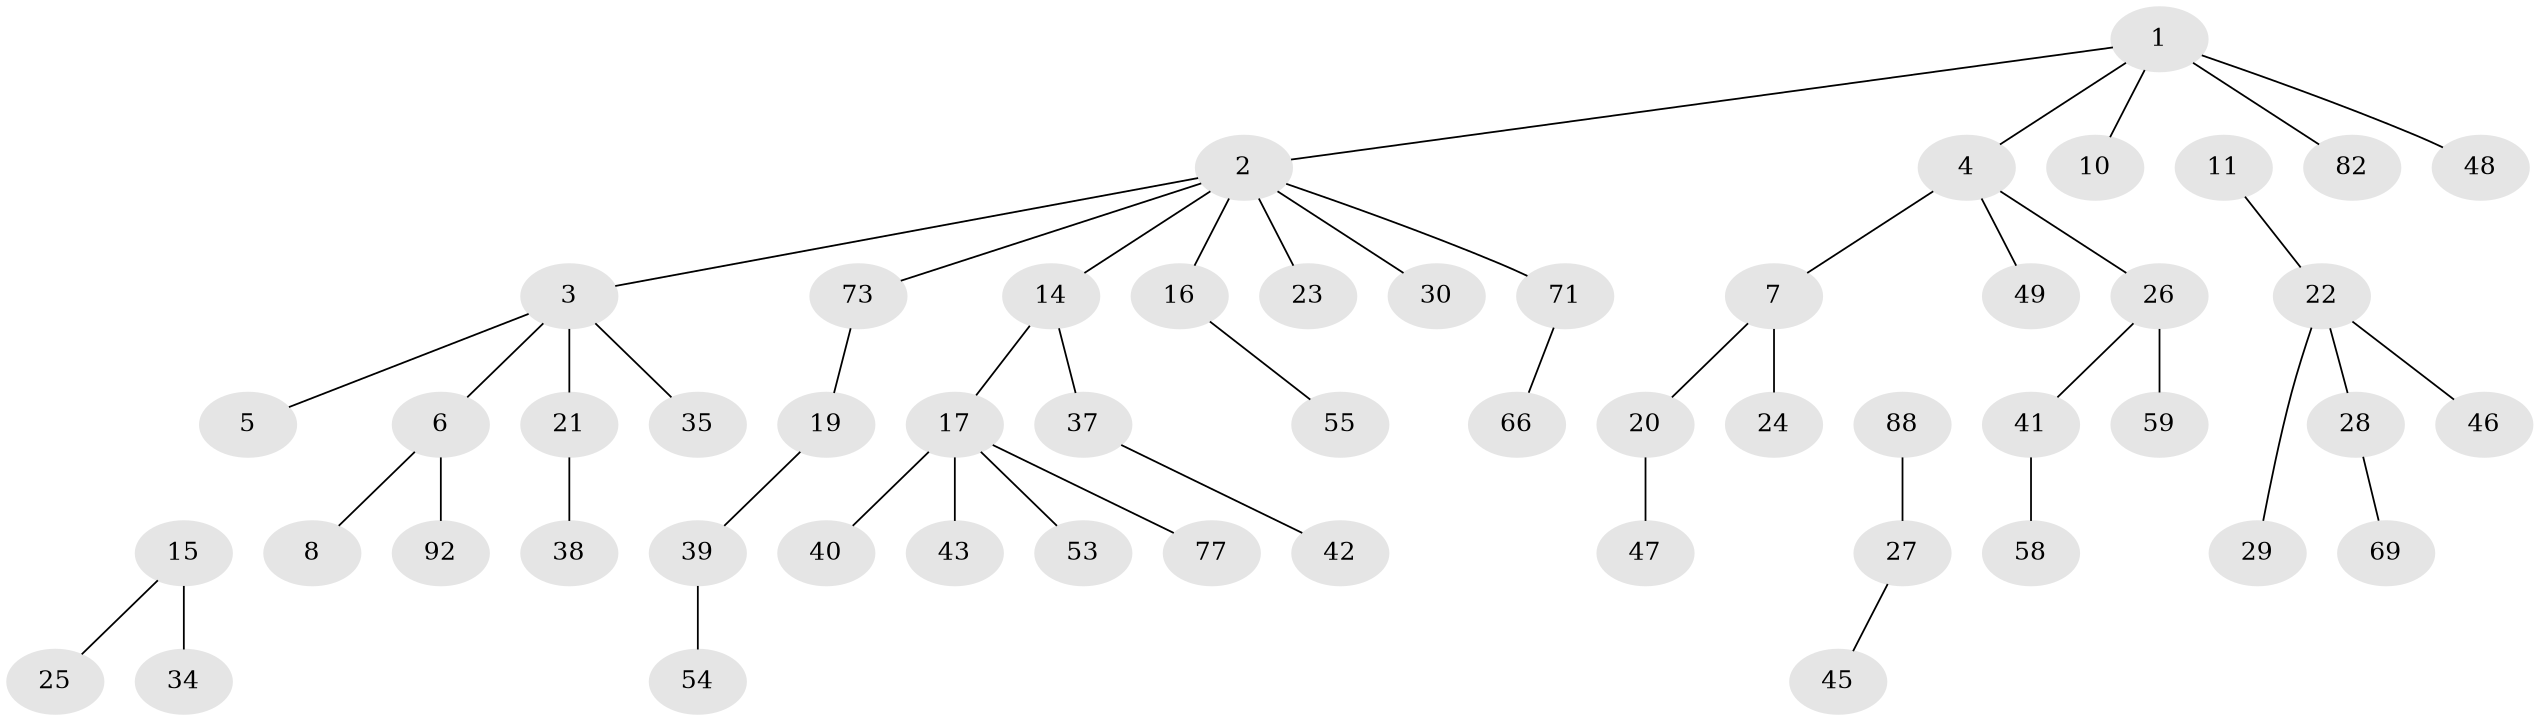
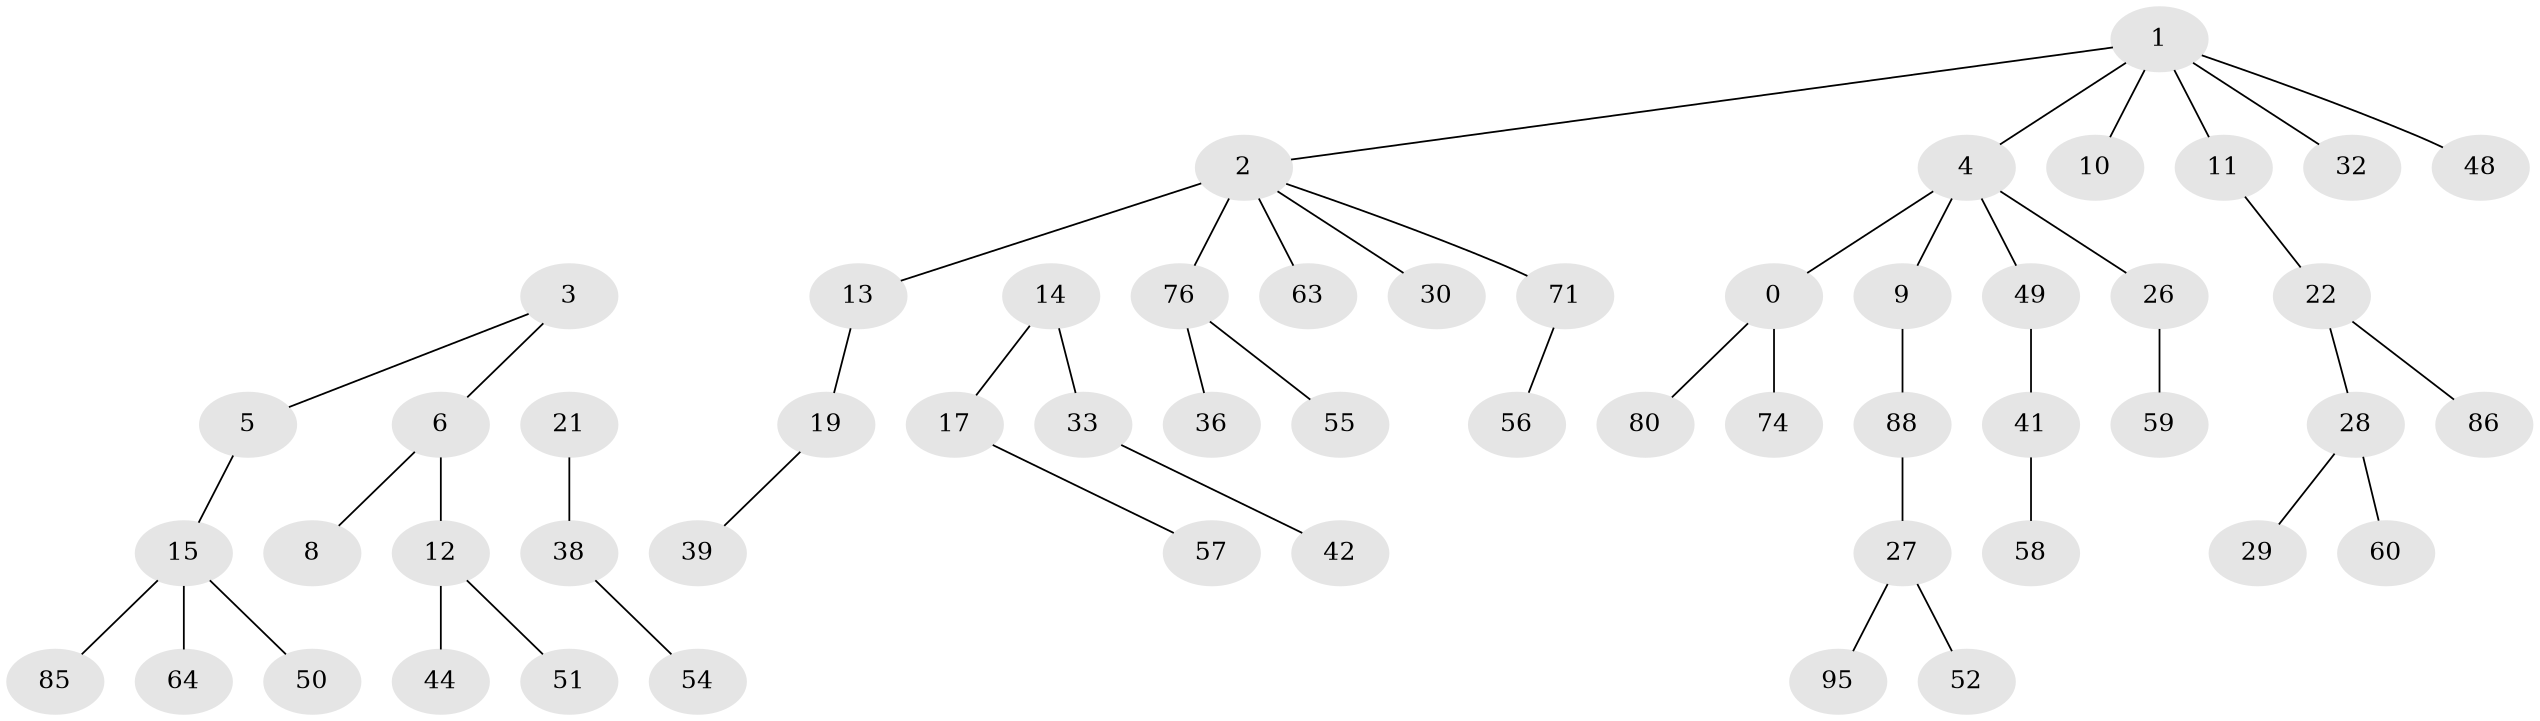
none -> (2192, 104)
(2352, 168) -> (2352, 168)
(907, 232) -> none
(1147, 232) -> none
(858, 296) -> (858, 296)
(1180, 296) -> (1180, 296)
(1308, 296) -> (1308, 296)
(1774, 296) -> (1774, 296)
none -> (1903, 296)
(2095, 360) -> (2031, 361)
(569, 361) -> none
(2284, 423) -> (2307, 489)
(698, 425) -> none
(1083, 425) -> (1083, 425)
none -> (1212, 425)
(1517, 425) -> (1517, 425)
(1646, 425) -> (1646, 425)
(1774, 425) -> (1774, 425)
(2484, 425) -> (2484, 425)
none -> (216, 489)
(441, 553) -> (441, 553)
(826, 553) -> none
(955, 553) -> none
(1083, 553) -> none
(1212, 553) -> (1212, 553)
(1646, 553) -> none
(2386, 553) -> (2386, 553)
(698, 618) -> (633, 617)
(55, 682) -> (55, 682)
(184, 682) -> (184, 682)
none -> (312, 682)
none -> (441, 682)
none -> (569, 682)
(1838, 682) -> (1838, 682)
none -> (1967, 682)
